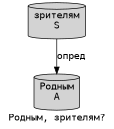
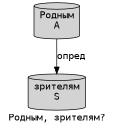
(57, 53) -> (57, 53)
